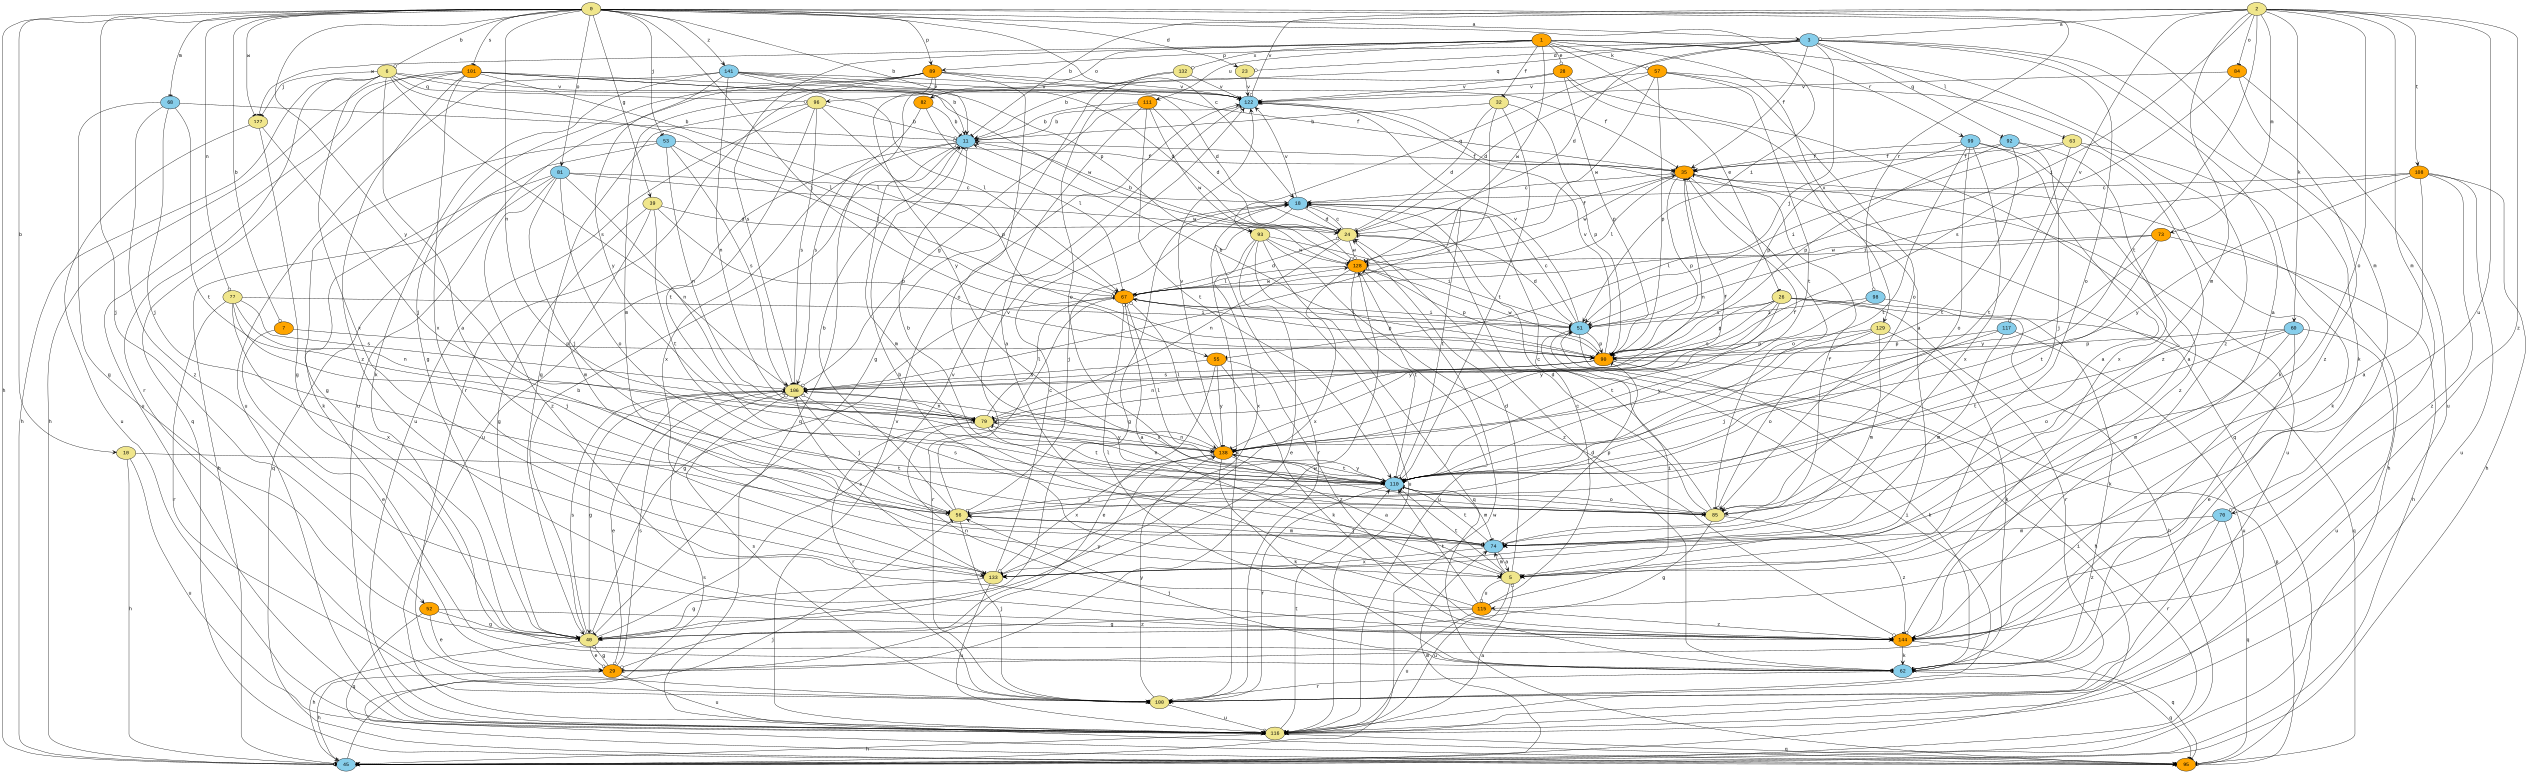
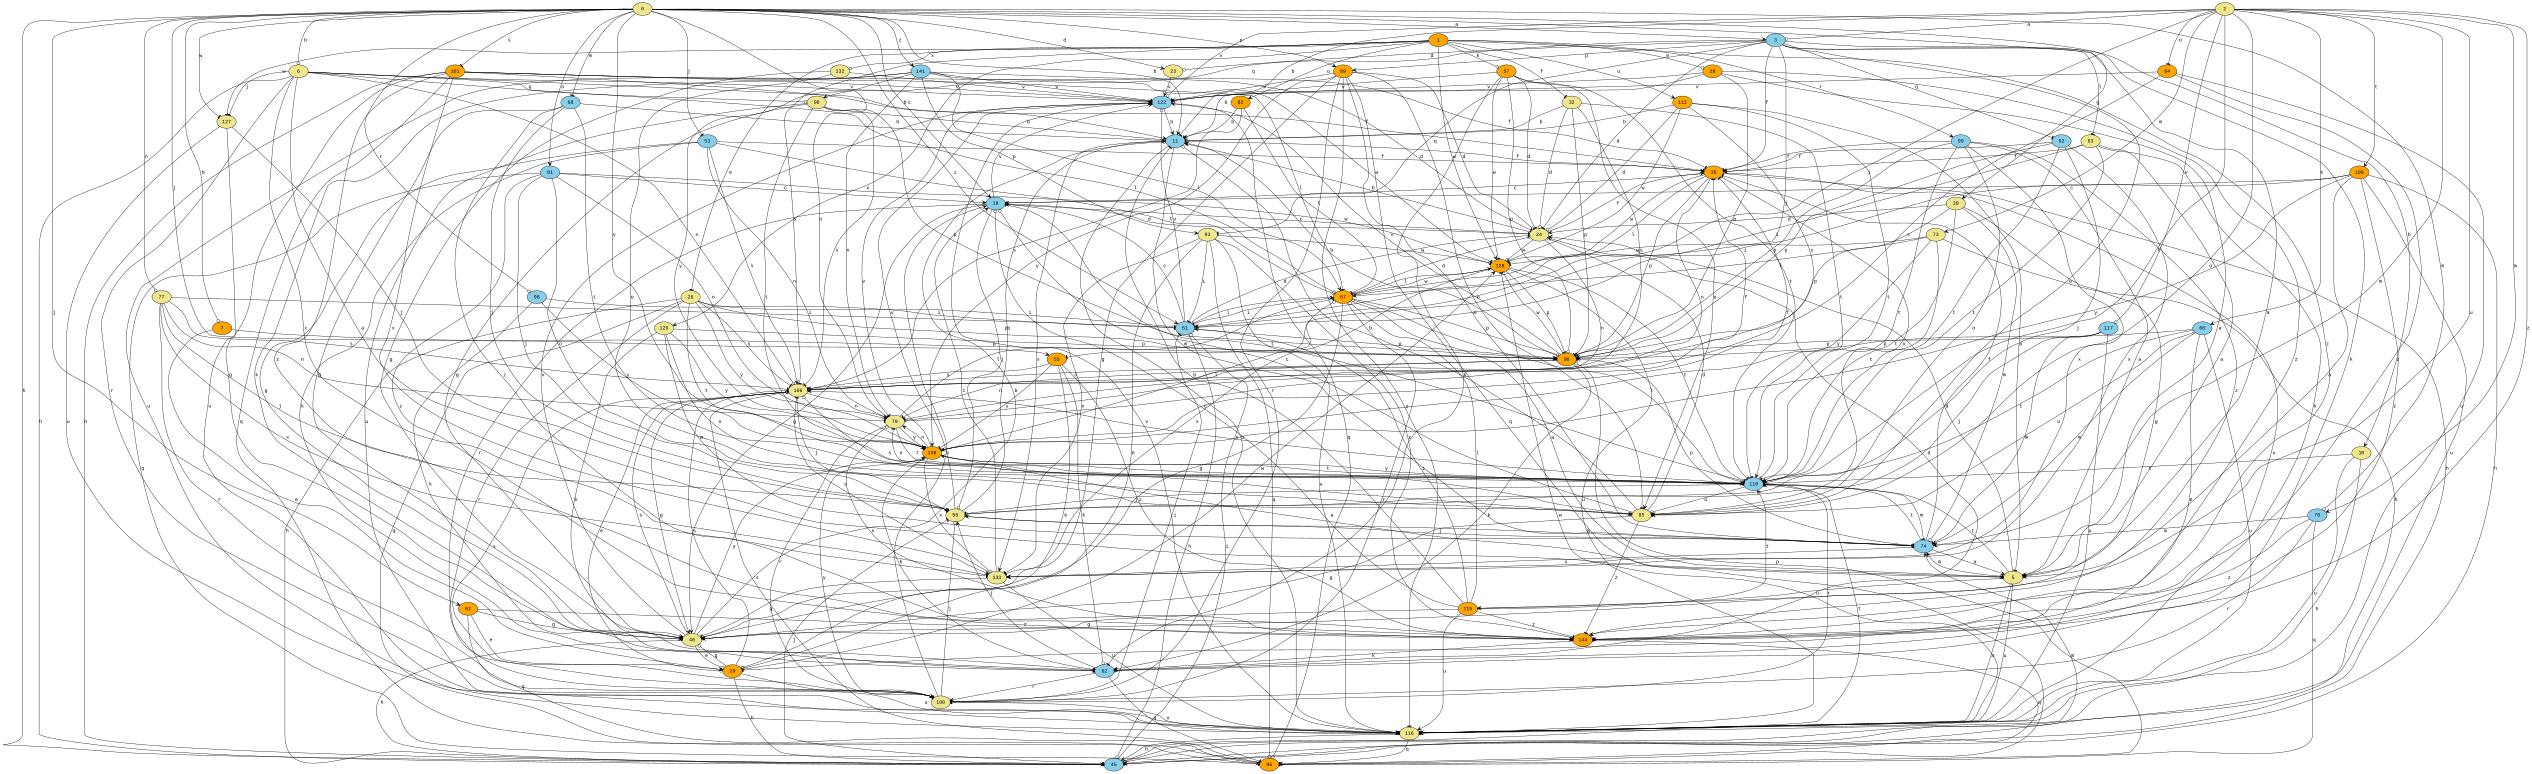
(2161, 235) -> (1936, 235)
(939, 250) -> (1812, 250)
(200, 376) -> none
(1002, 669) -> (948, 610)
